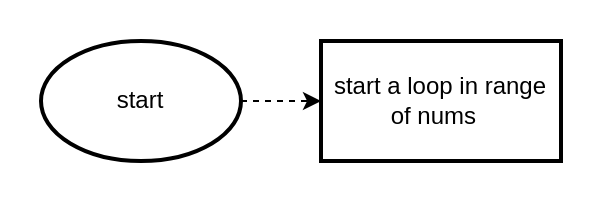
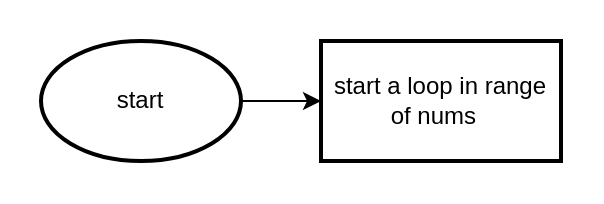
(273, 101) -> (273, 101)
